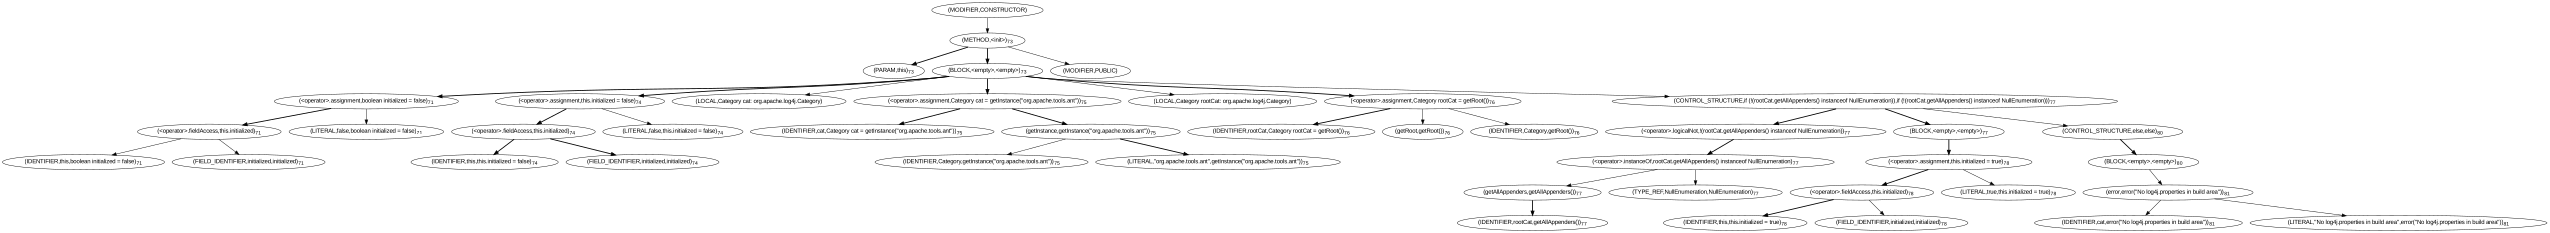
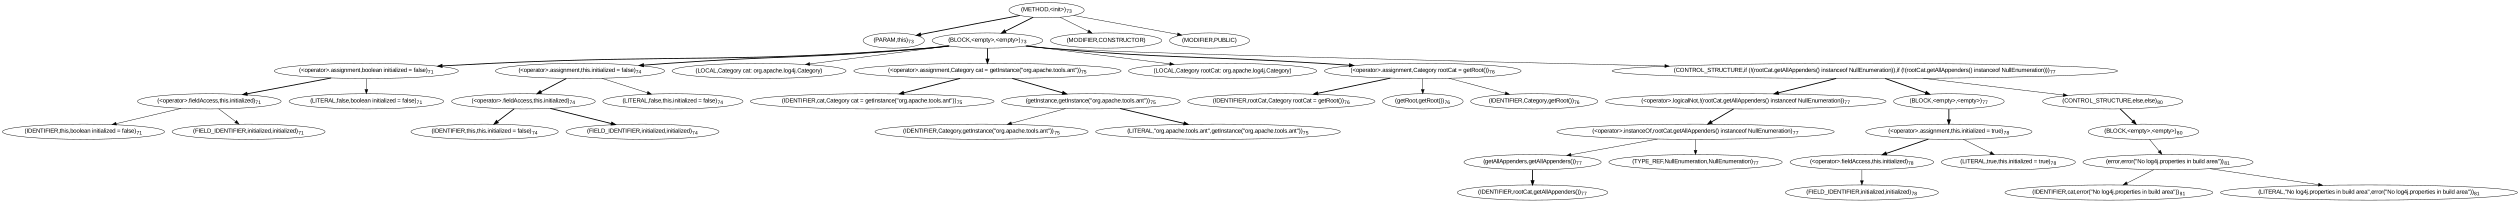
(987, 23) -> (1074, 24)
(1735, 223) -> none
